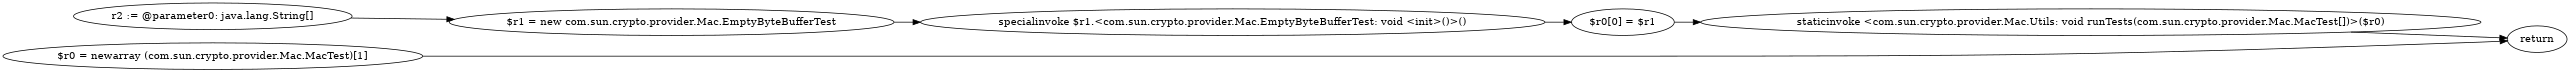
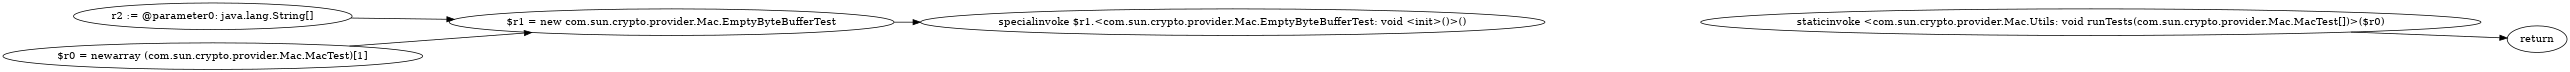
(1623, 22) -> none
(1462, 56) -> (437, 40)
